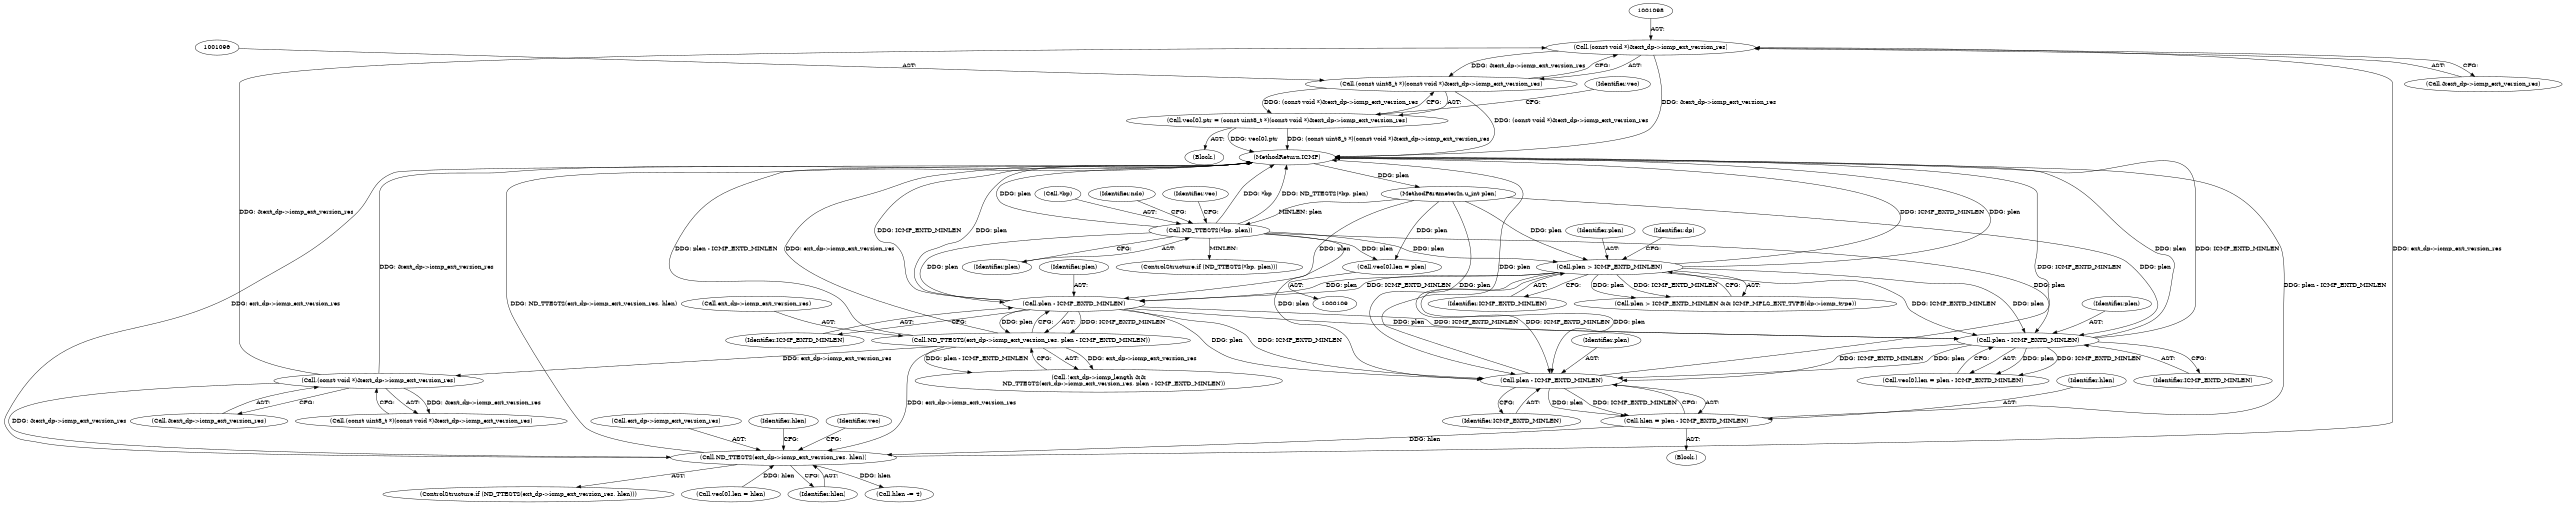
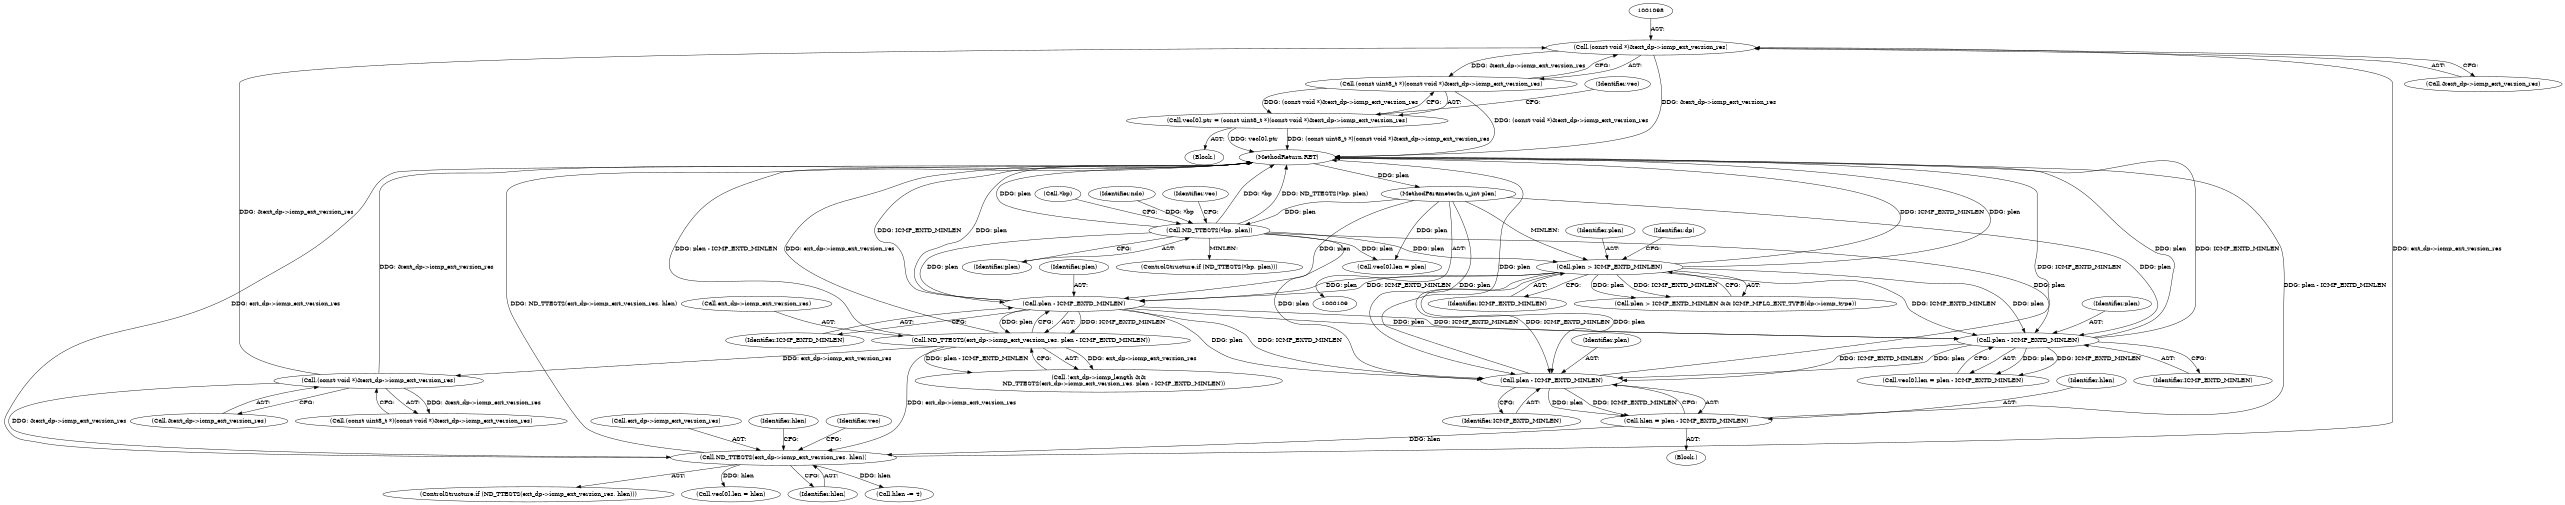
(217, 48) -> none
(1287, 157) -> (1287, 157)
(1151, 212) -> (1151, 212)
(1180, 212) -> (1180, 212)
(1300, 212) -> (1300, 212)
(1546, 231) -> (1546, 231)
(1306, 279) -> (1411, 281)
(756, 478) -> (726, 470)
